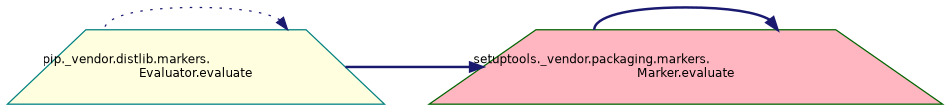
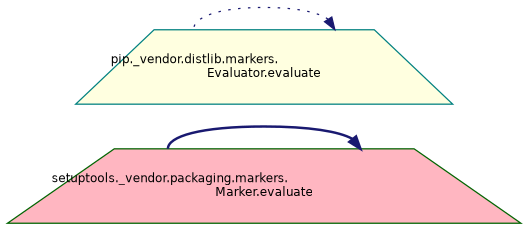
(408, 67) -> none
